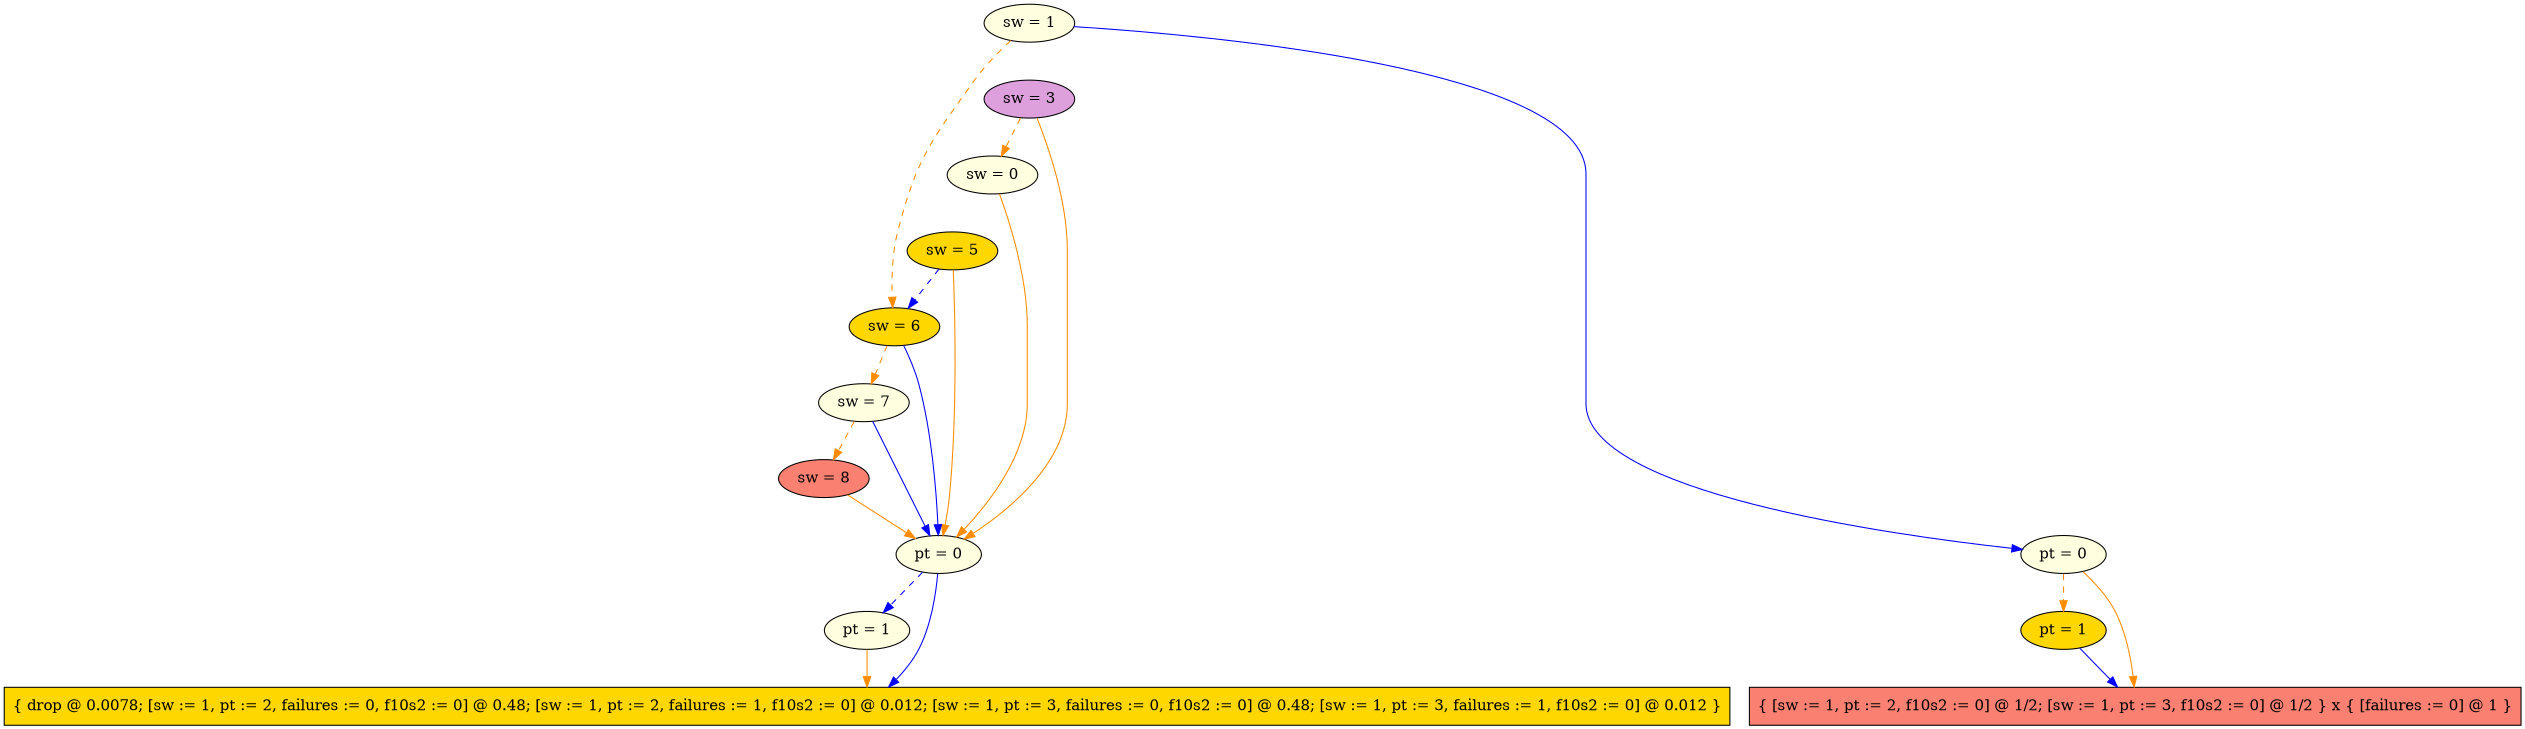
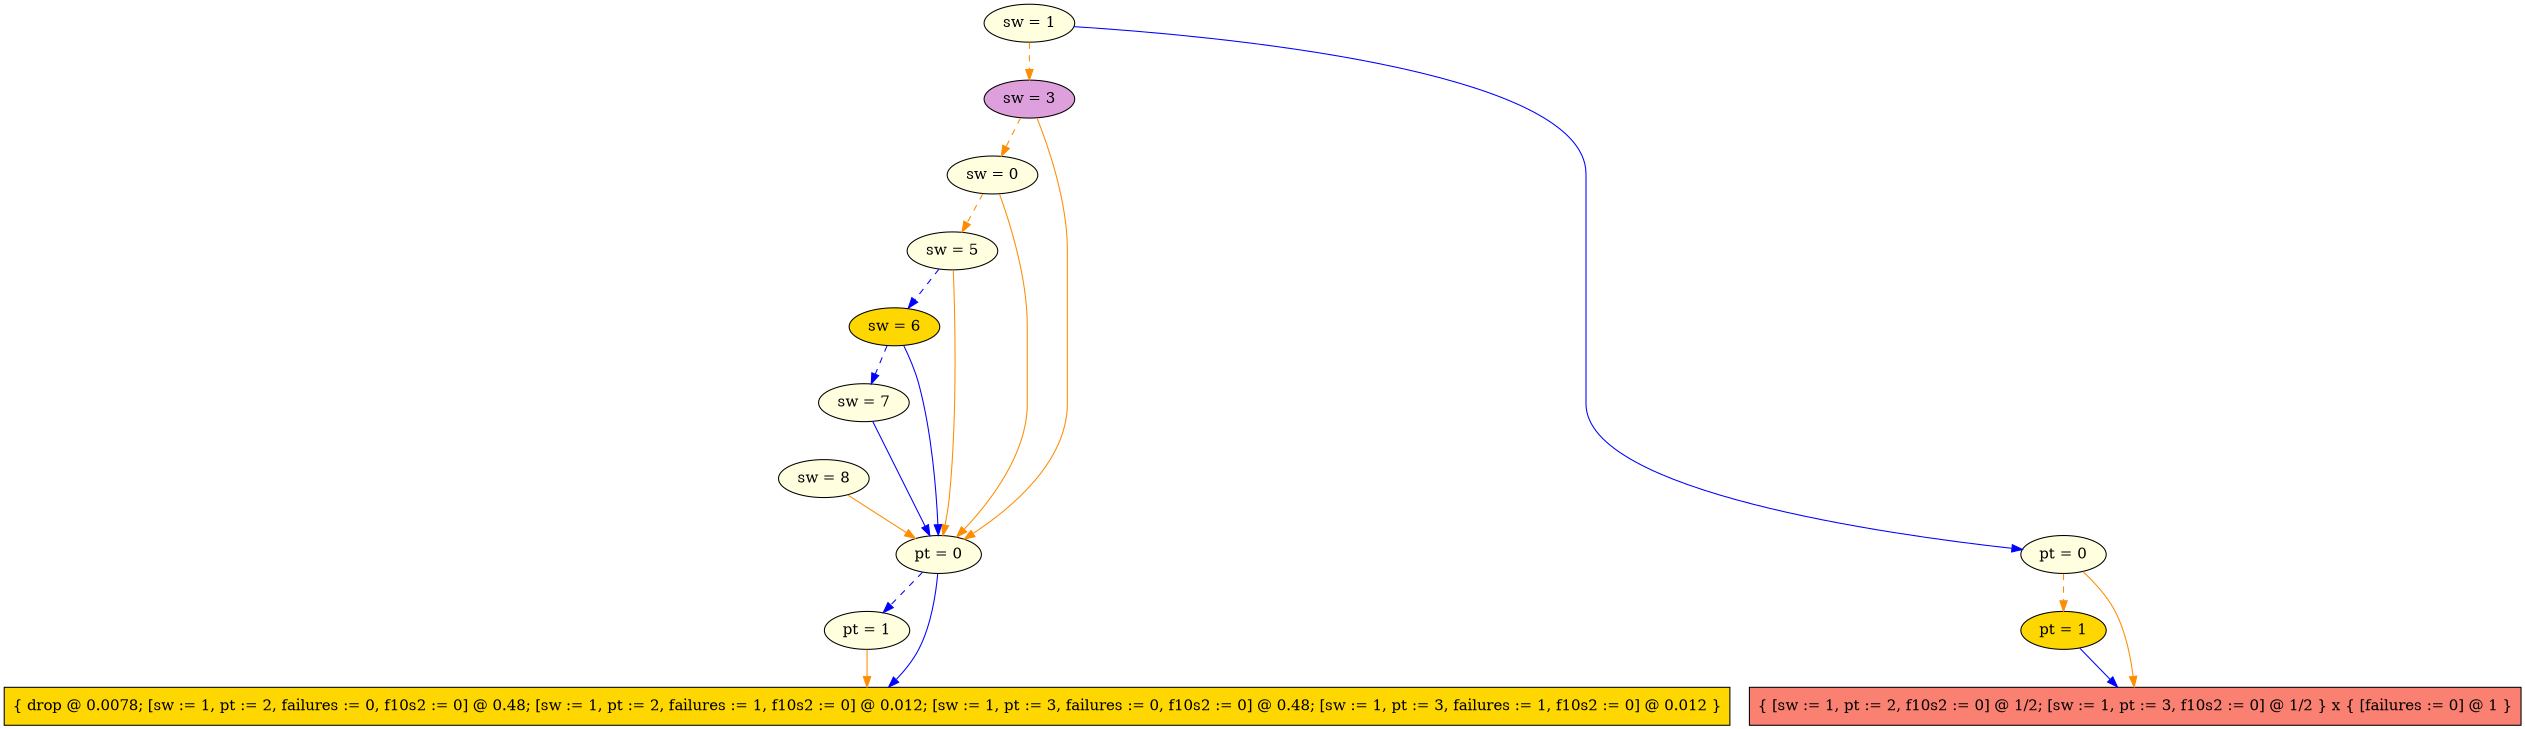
(924, 157) -> (1029, 56)
none -> (975, 208)
(952, 251) -> (952, 251)
(881, 360) -> (881, 360)
(846, 436) -> none
(824, 479) -> (824, 479)
